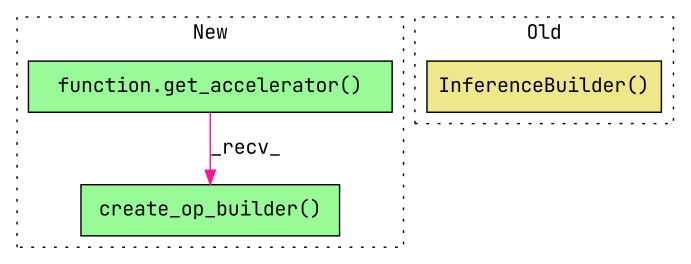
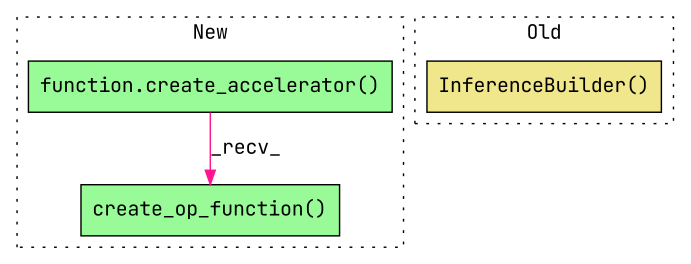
(210, 87) -> (210, 87)
(210, 210) -> (210, 210)
